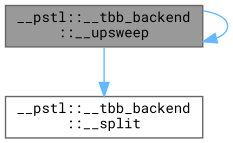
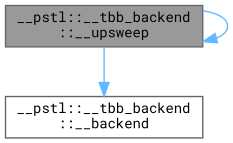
(104, 117) -> (104, 117)
